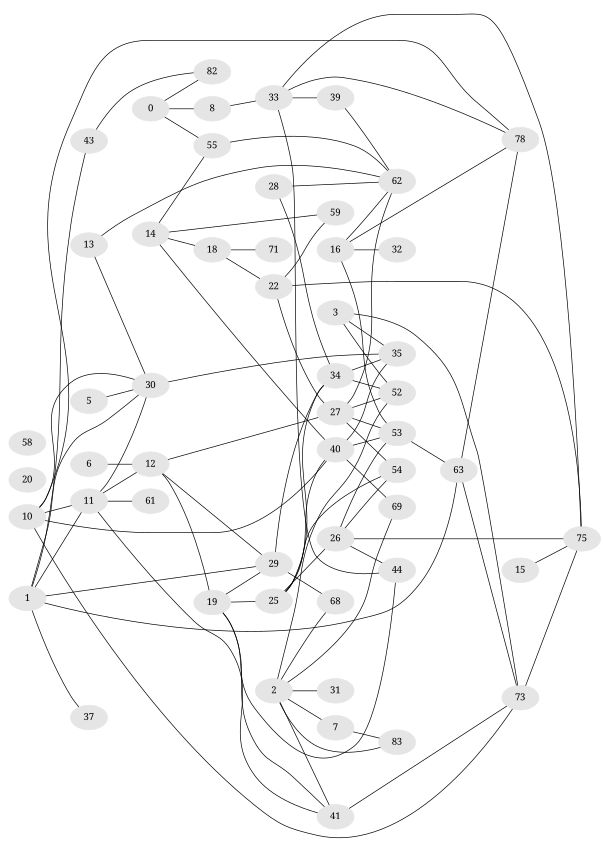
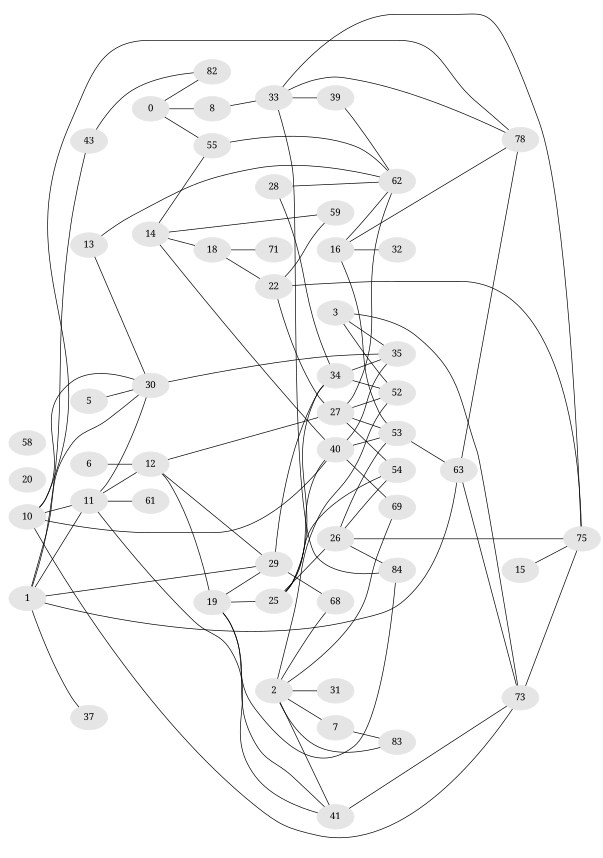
(397, 570) -> (397, 570)
